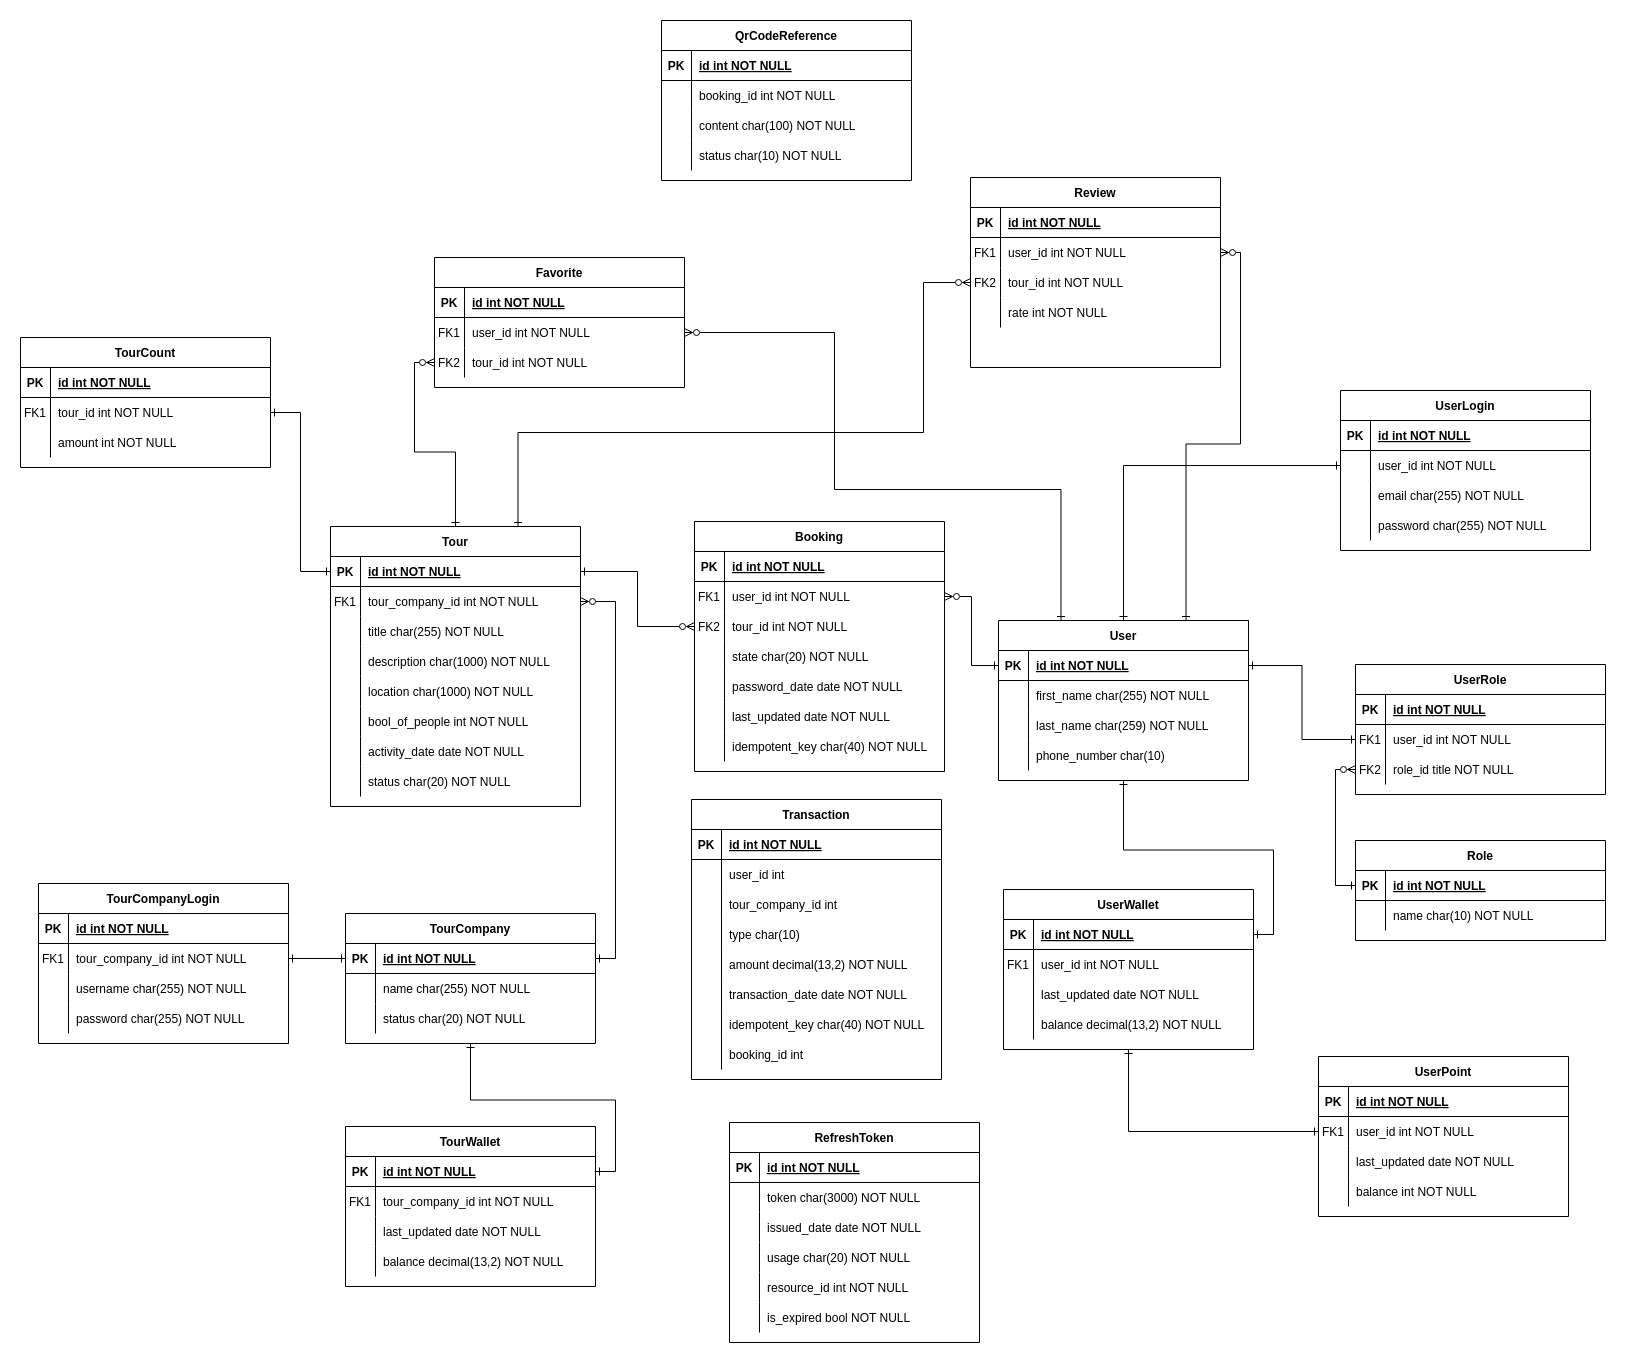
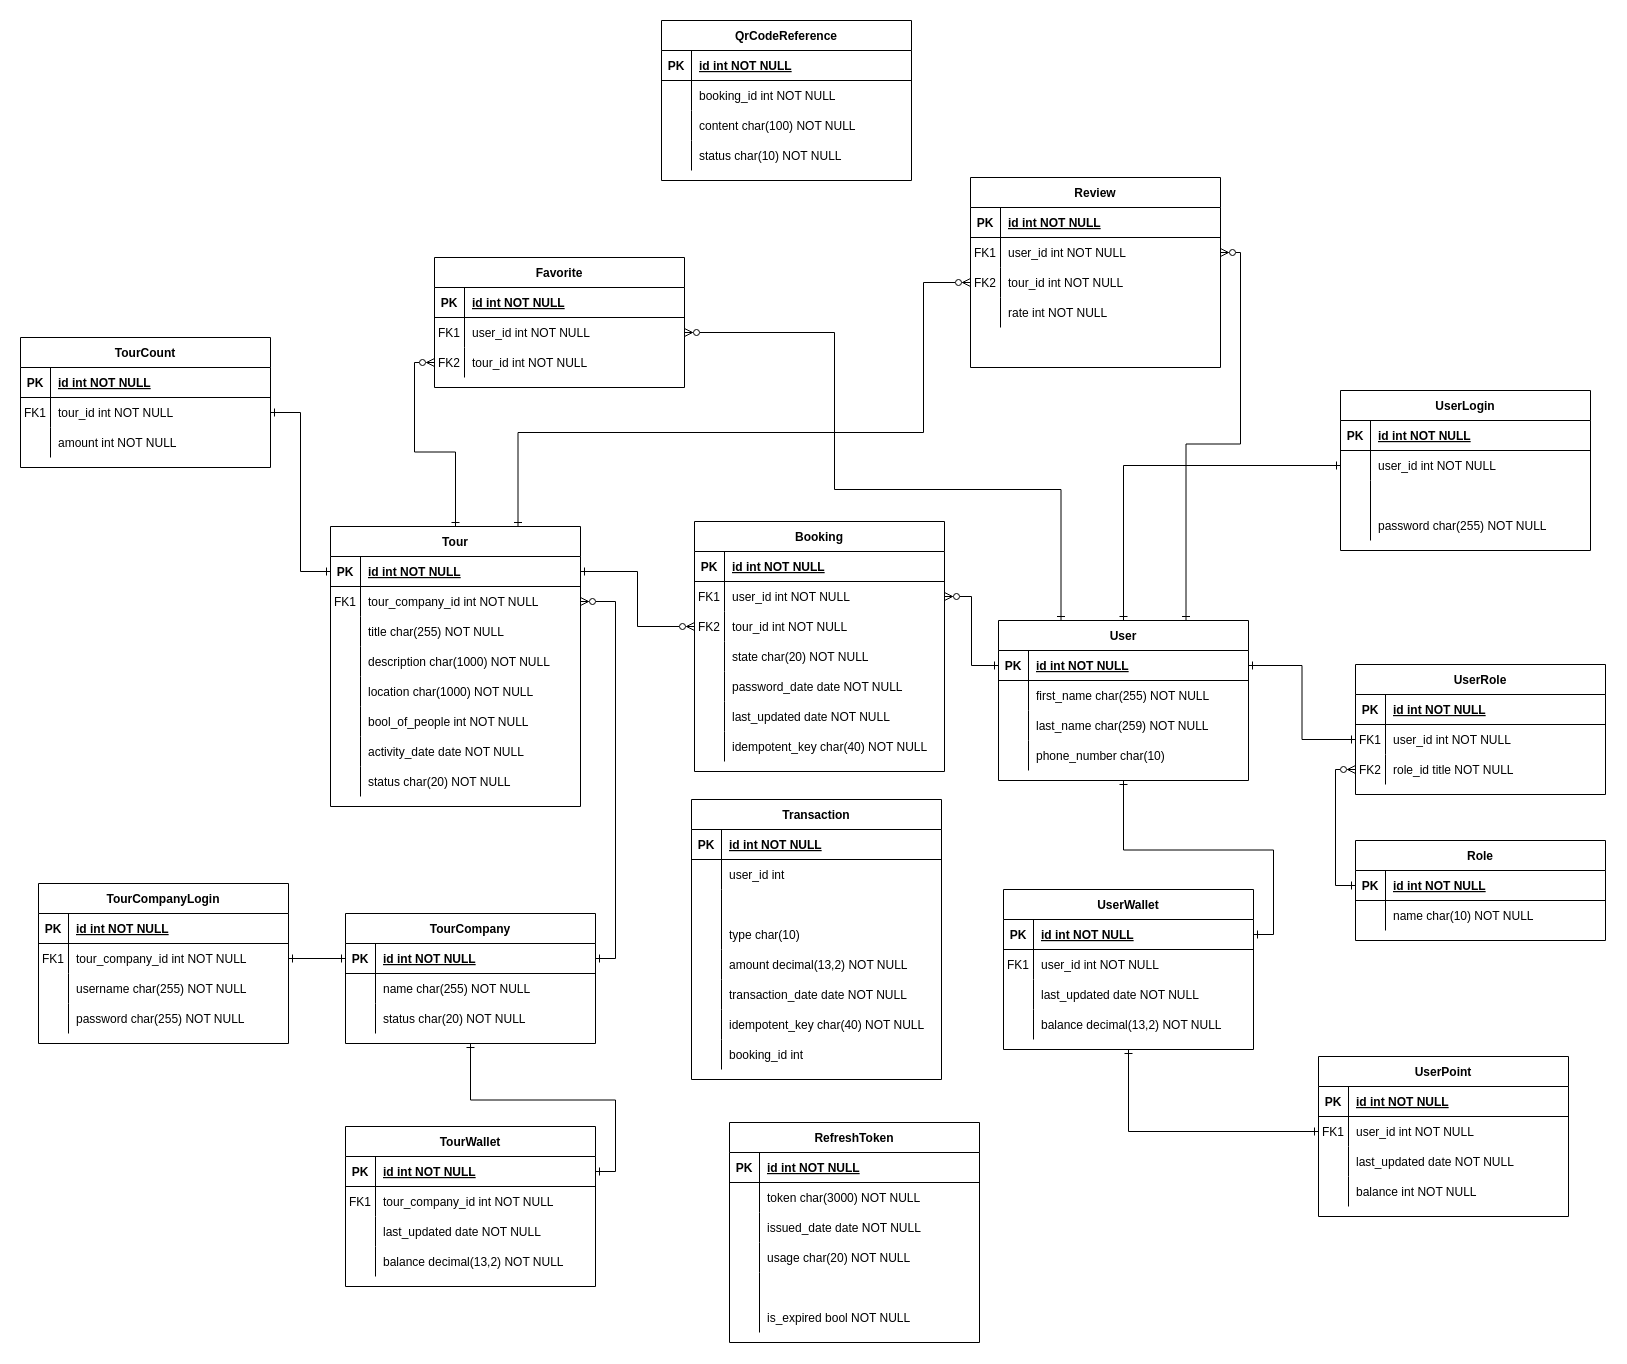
(1481, 496) -> none
(832, 905) -> none
(870, 1288) -> none
